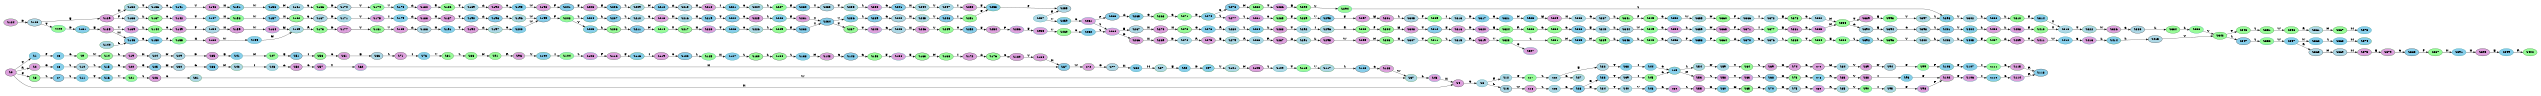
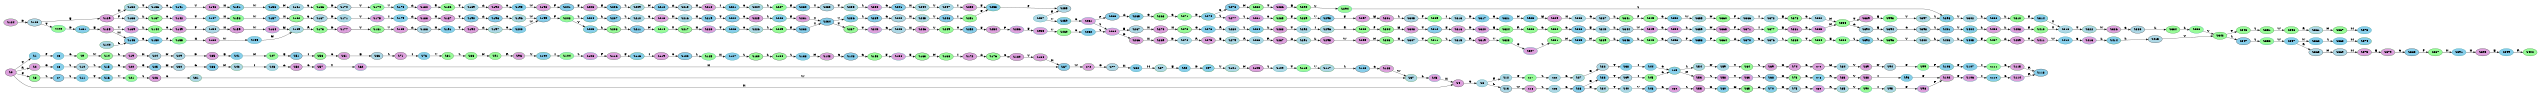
(1651, 29) -> (1651, 29)
(1529, 40) -> (1542, 47)
(1577, 71) -> (1590, 73)
